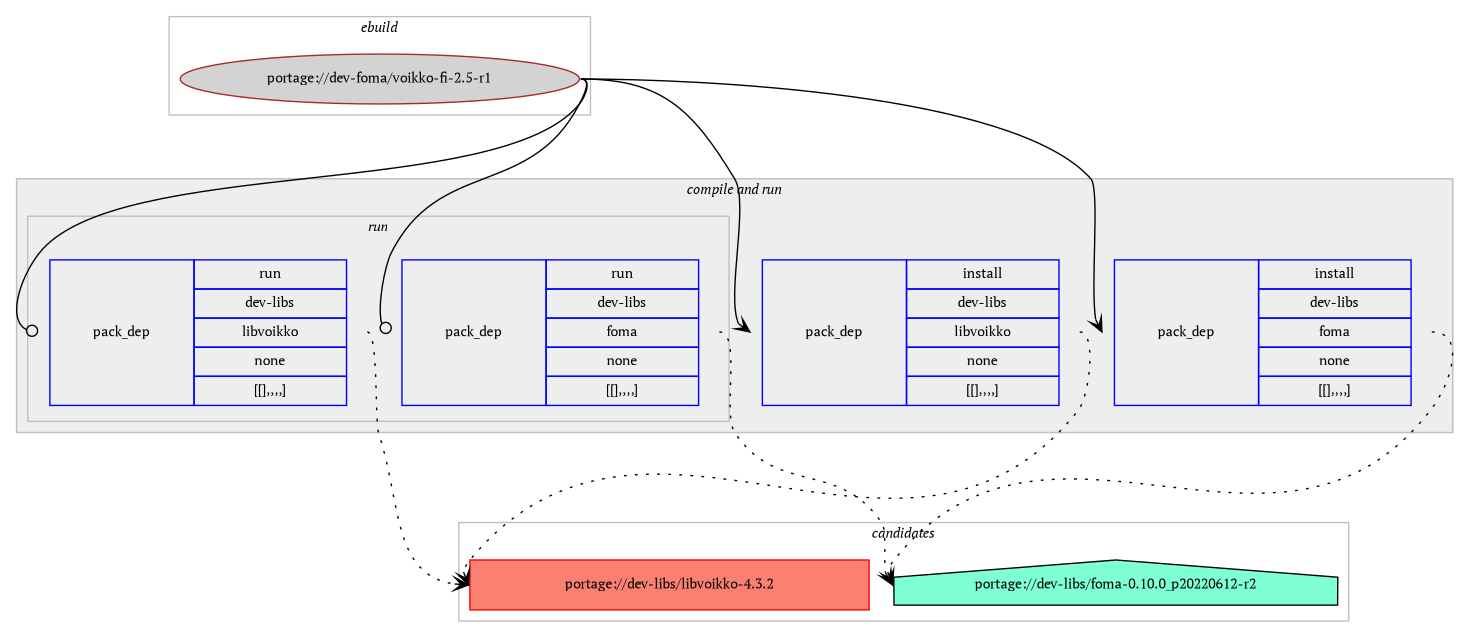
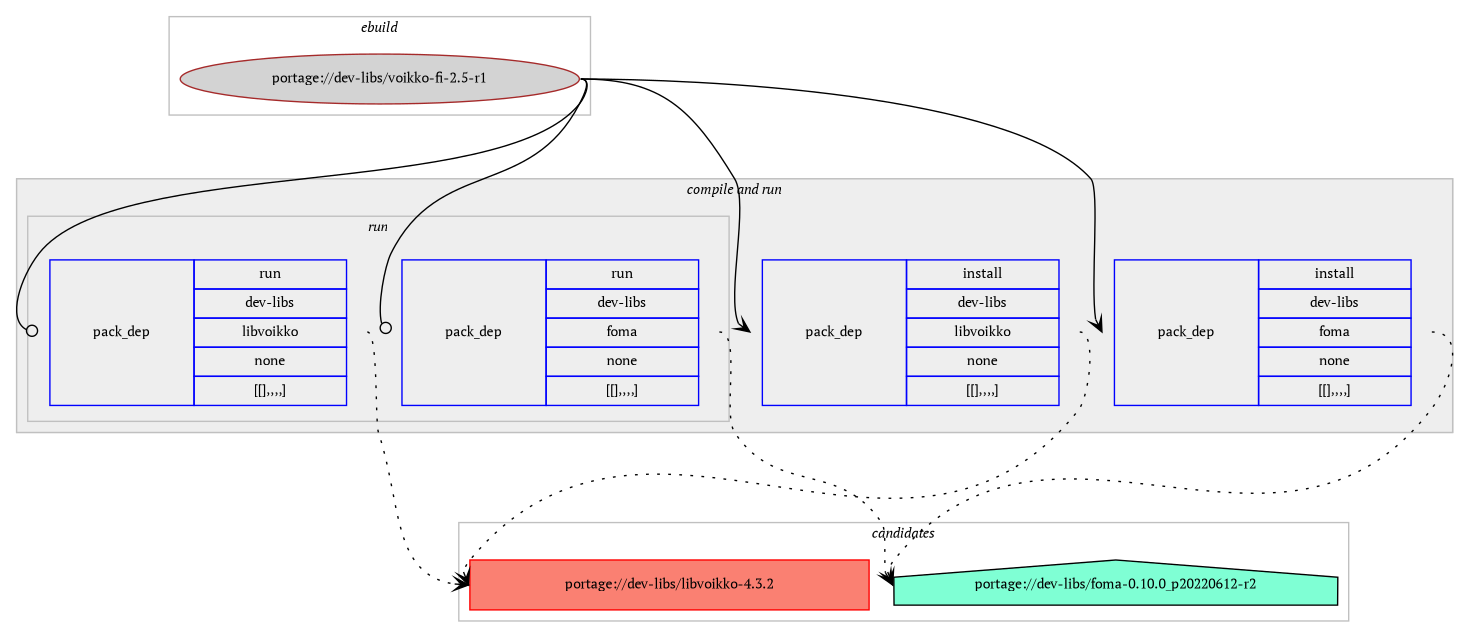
(380, 79) -> (380, 79)
